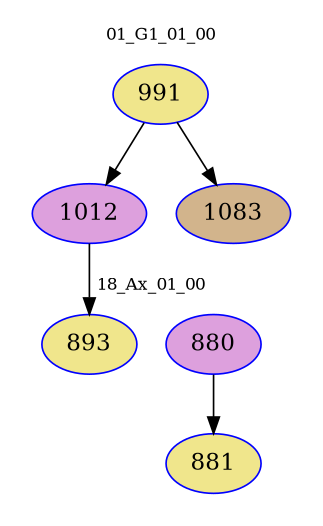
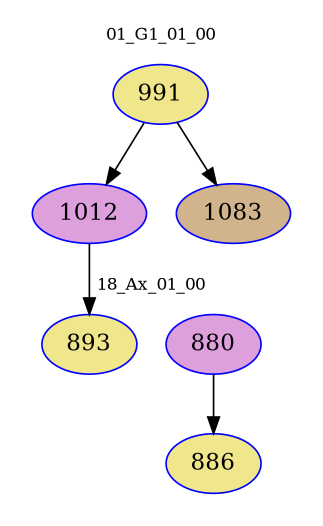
(214, 464) -> (214, 464)
